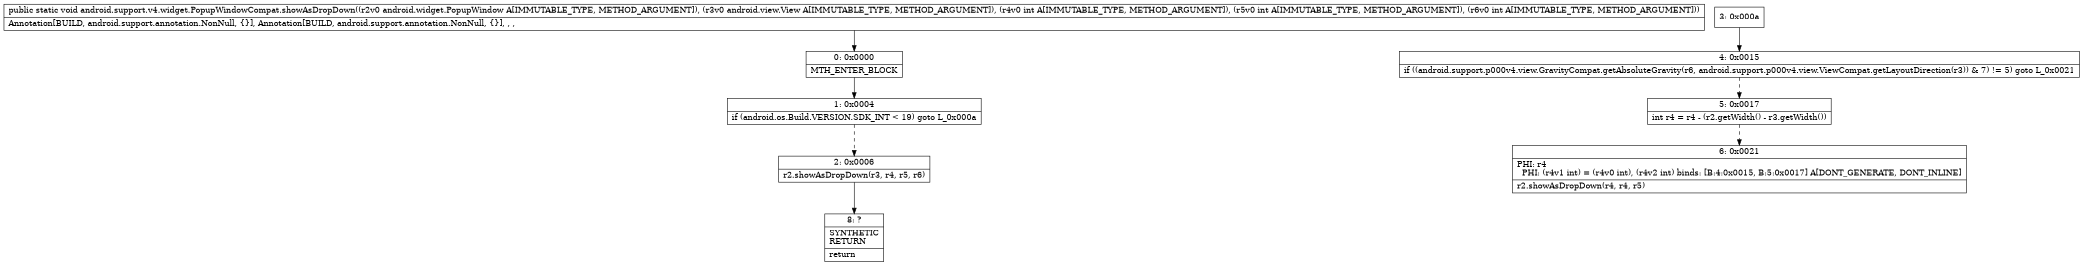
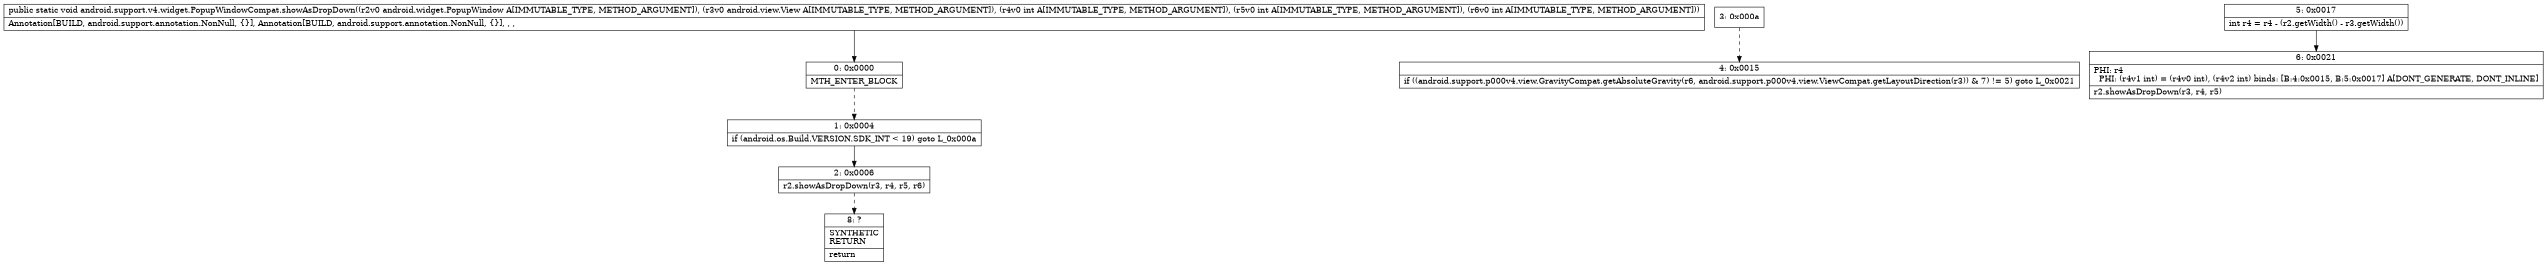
(1739, 37) -> (1739, 42)
(854, 85) -> (854, 101)
(1739, 85) -> none
(1739, 132) -> (2316, 38)
(854, 137) -> (854, 154)
(1581, 186) -> (2158, 92)
(854, 195) -> (854, 201)
